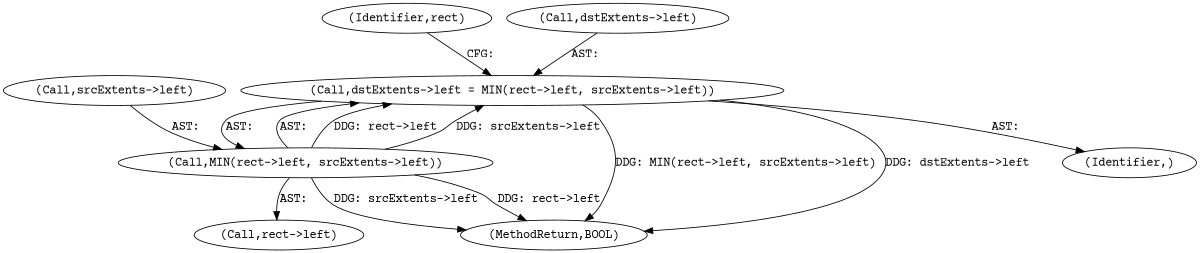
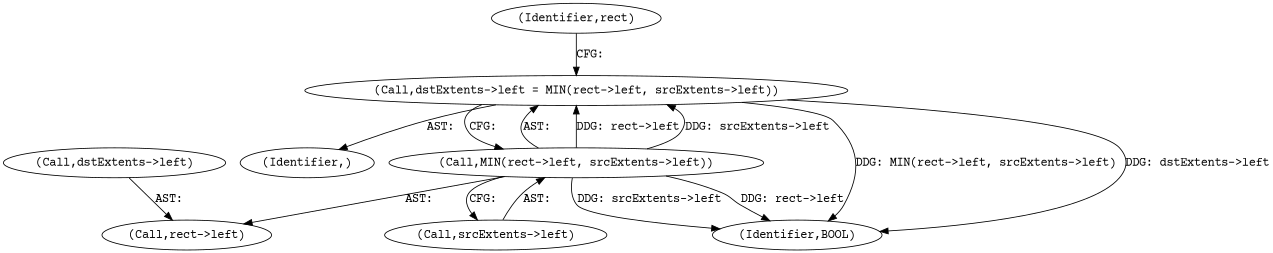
(569, 52) -> (148, 196)
(243, 127) -> (487, 127)
none -> (475, 188)
(554, 235) -> (797, 235)
